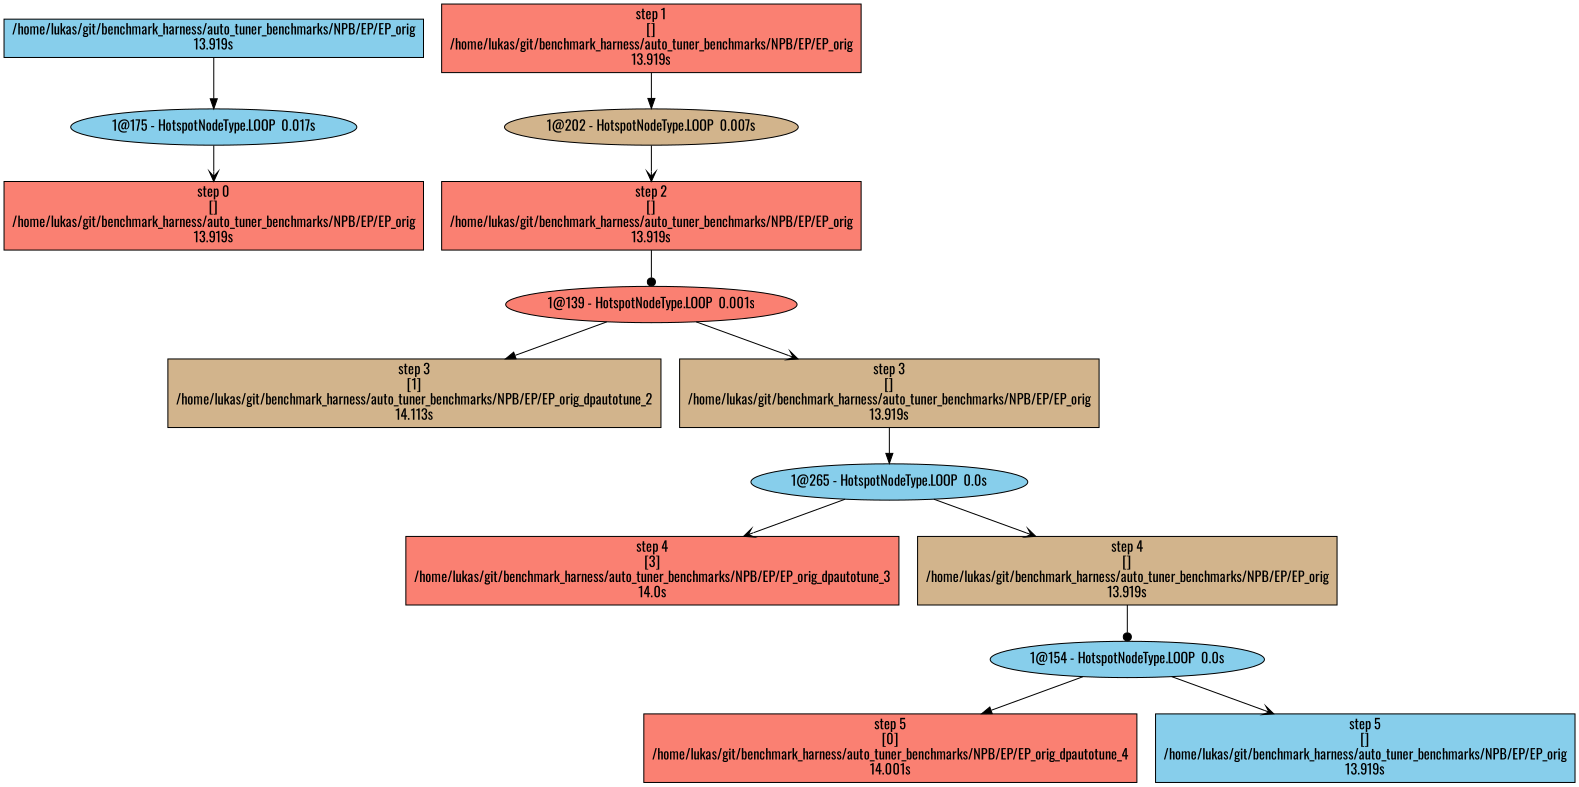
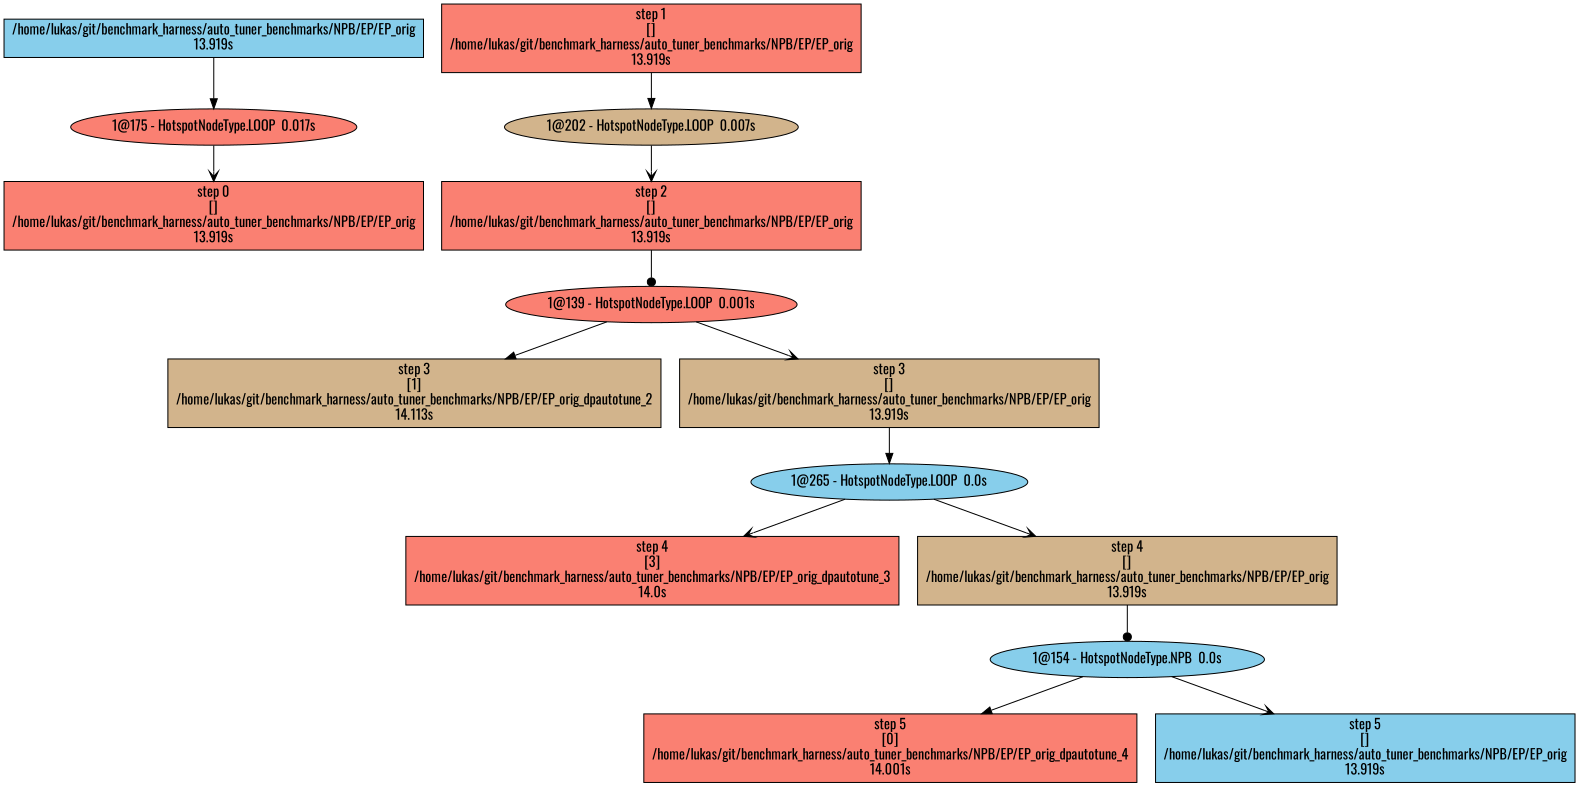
(214, 127) -> (214, 127)
(1127, 659) -> (1127, 659)
